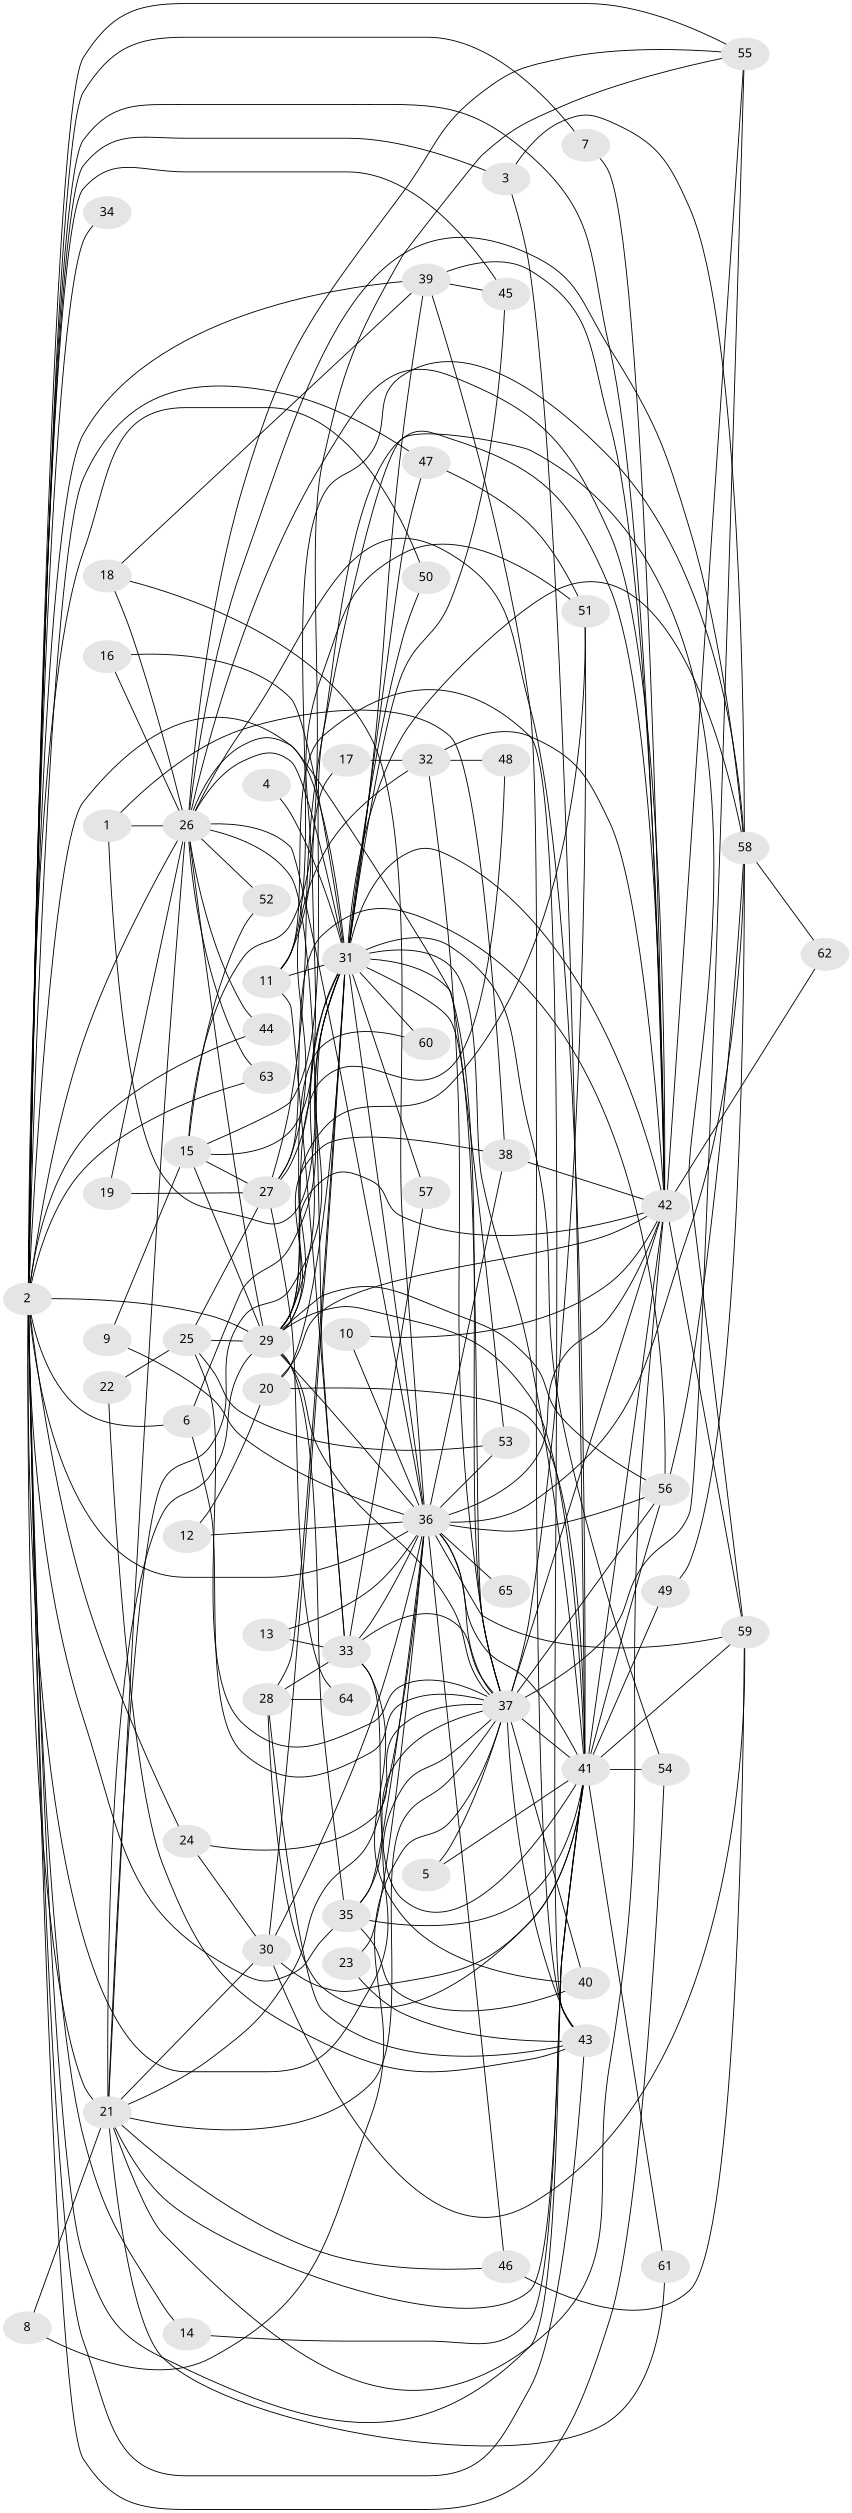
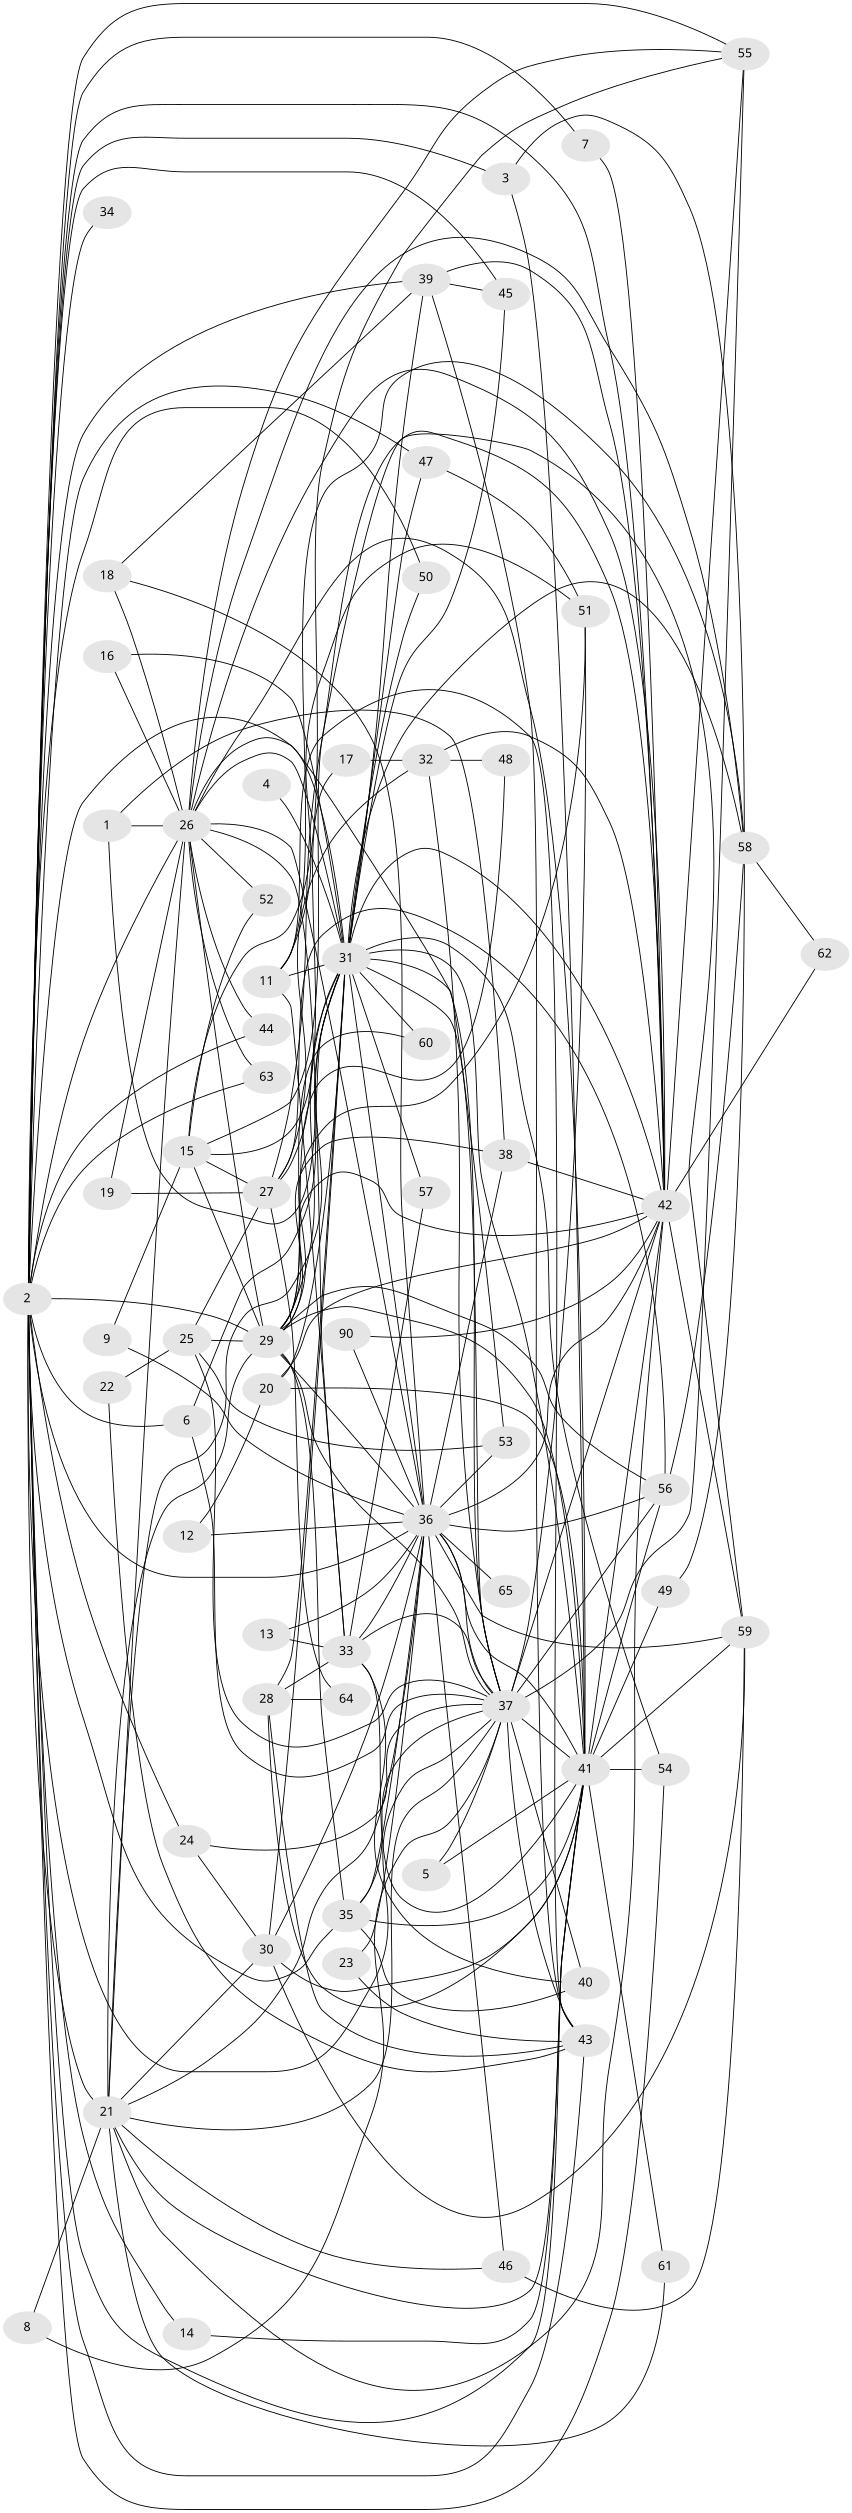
(684, 1248) -> none
(346, 1334) -> (346, 1334)
